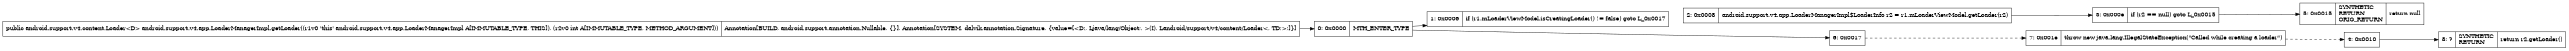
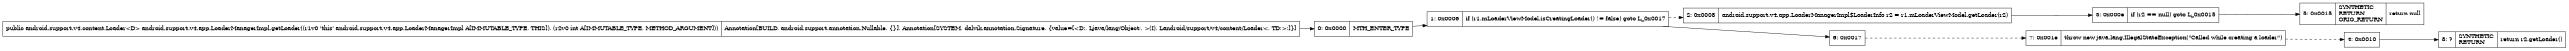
none -> (1674, 18)
(1619, 34) -> (1744, 32)
